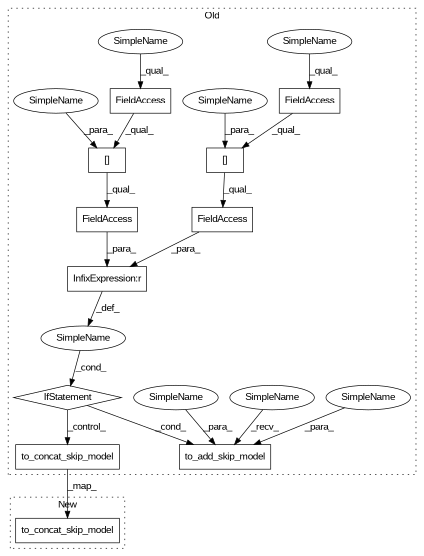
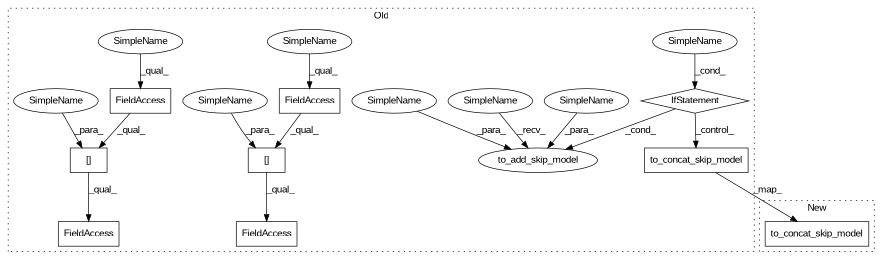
(107, 279) -> none
(225, 457) -> (538, 160)
